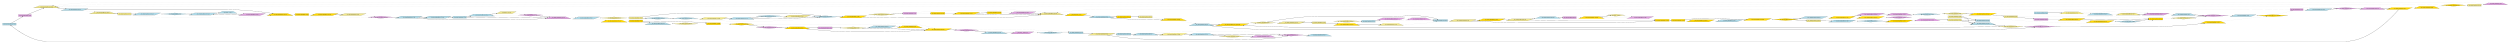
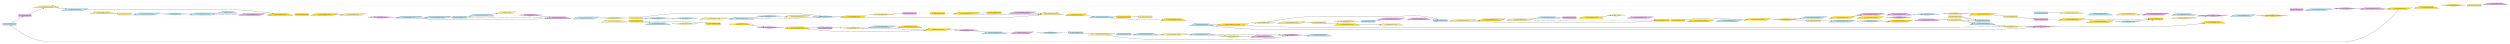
(614, 21) -> (614, 21)
